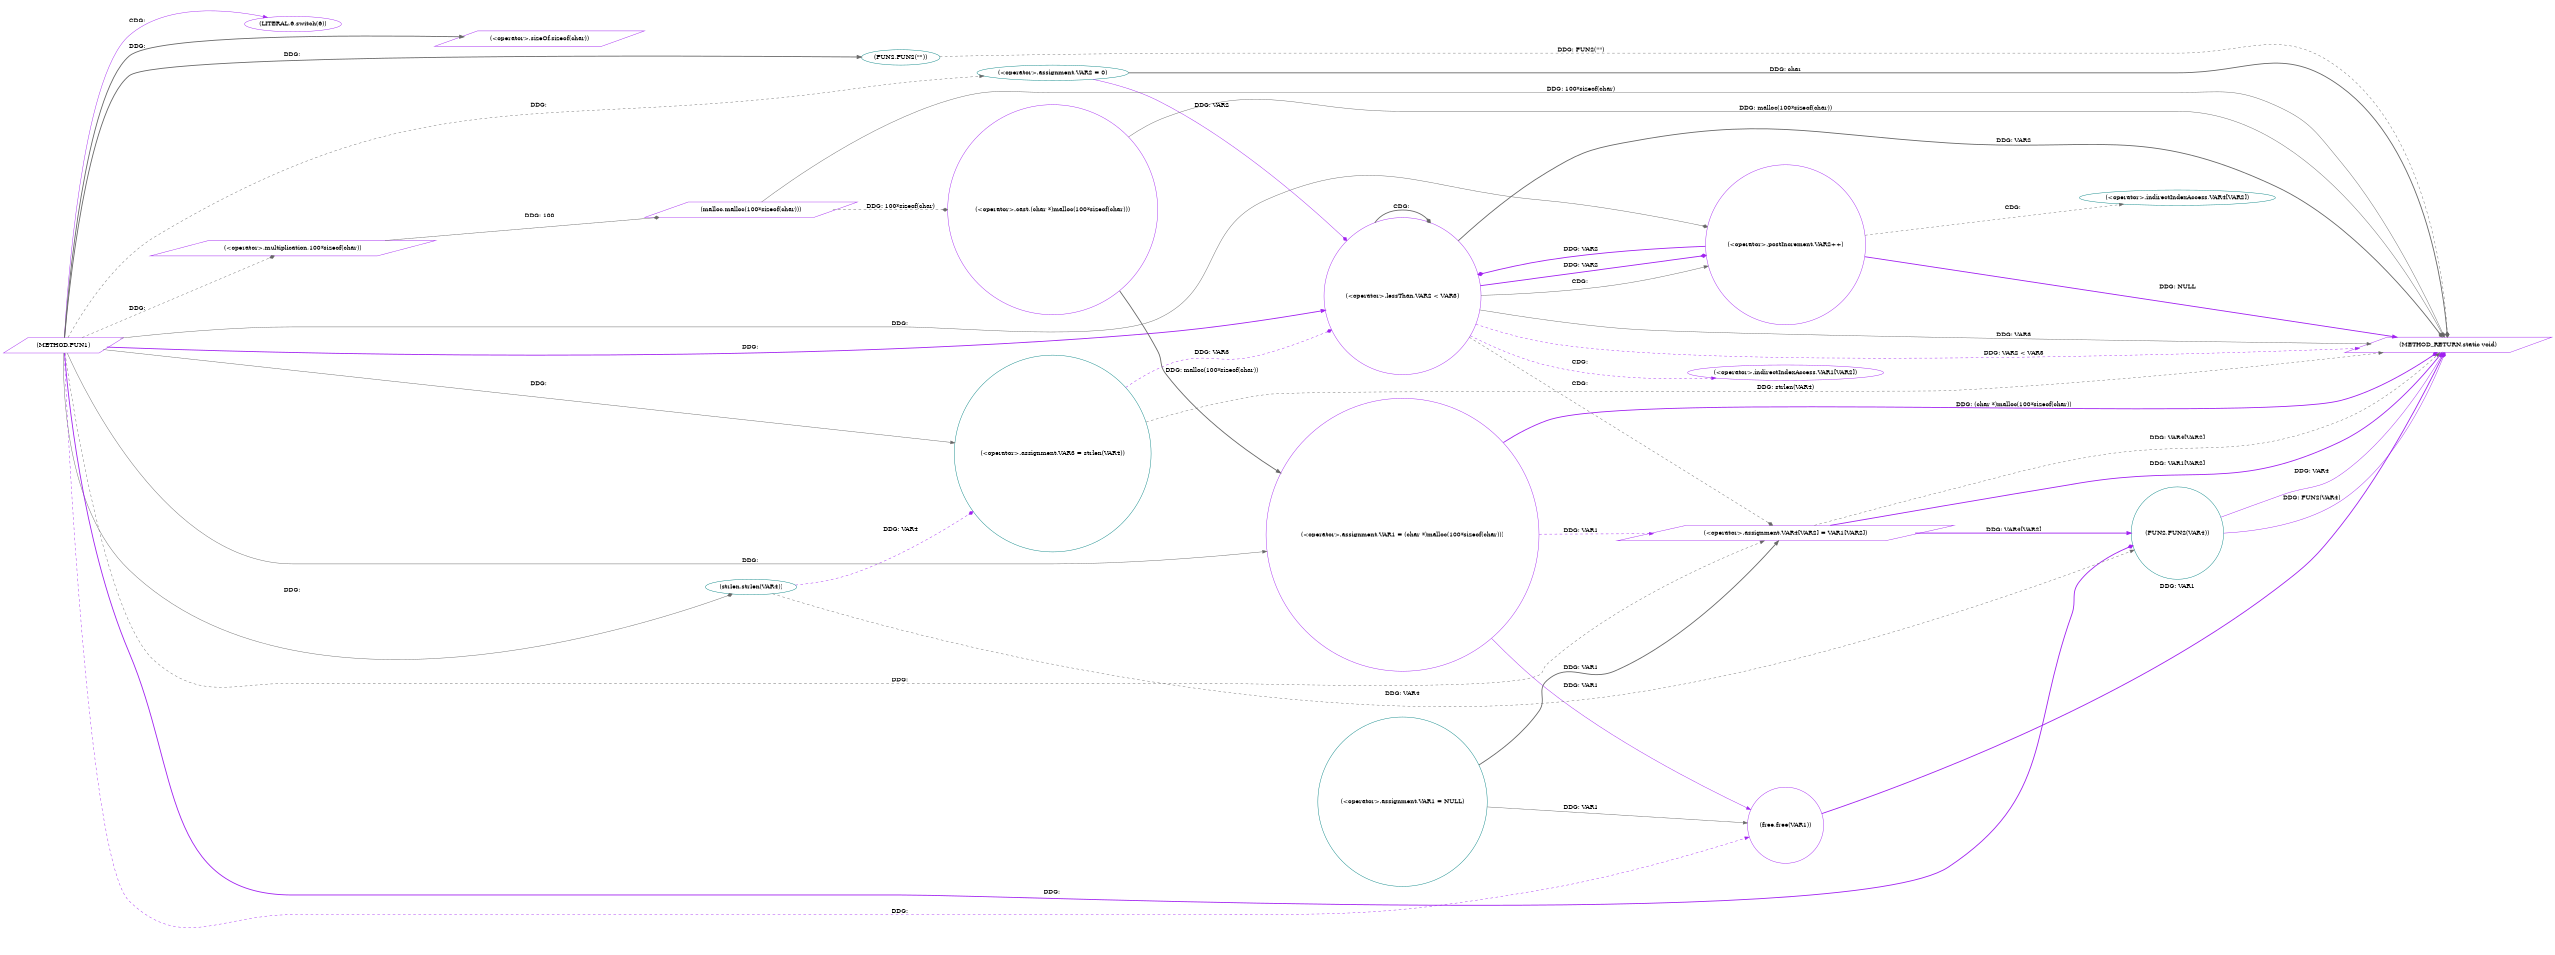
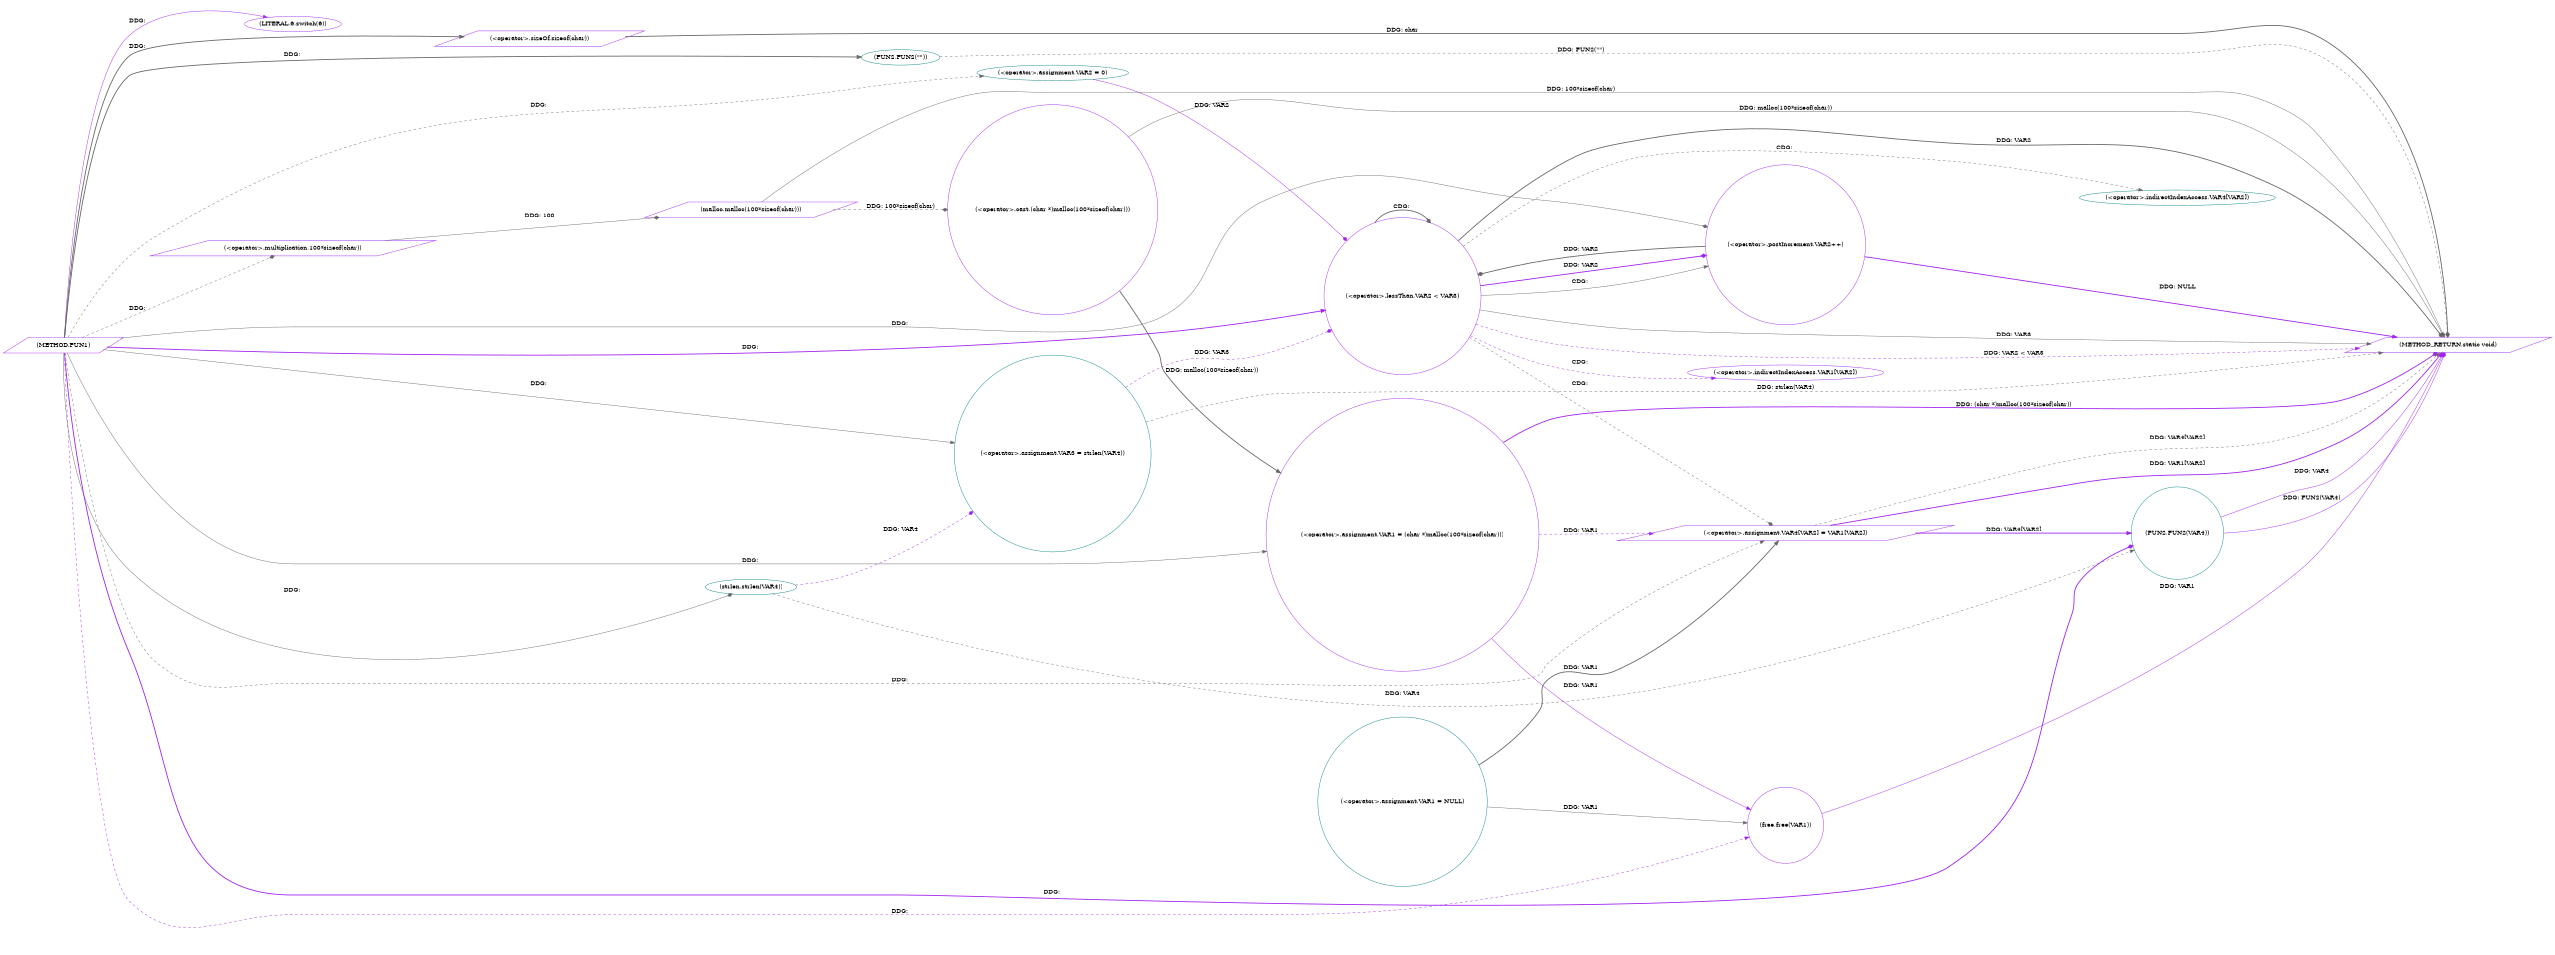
(138, 21) -> (138, 21)
(1875, 73) -> (1641, 33)
(1992, 220) -> (1791, 152)
(1594, 254) -> (1594, 254)
(2184, 650) -> (2184, 650)
